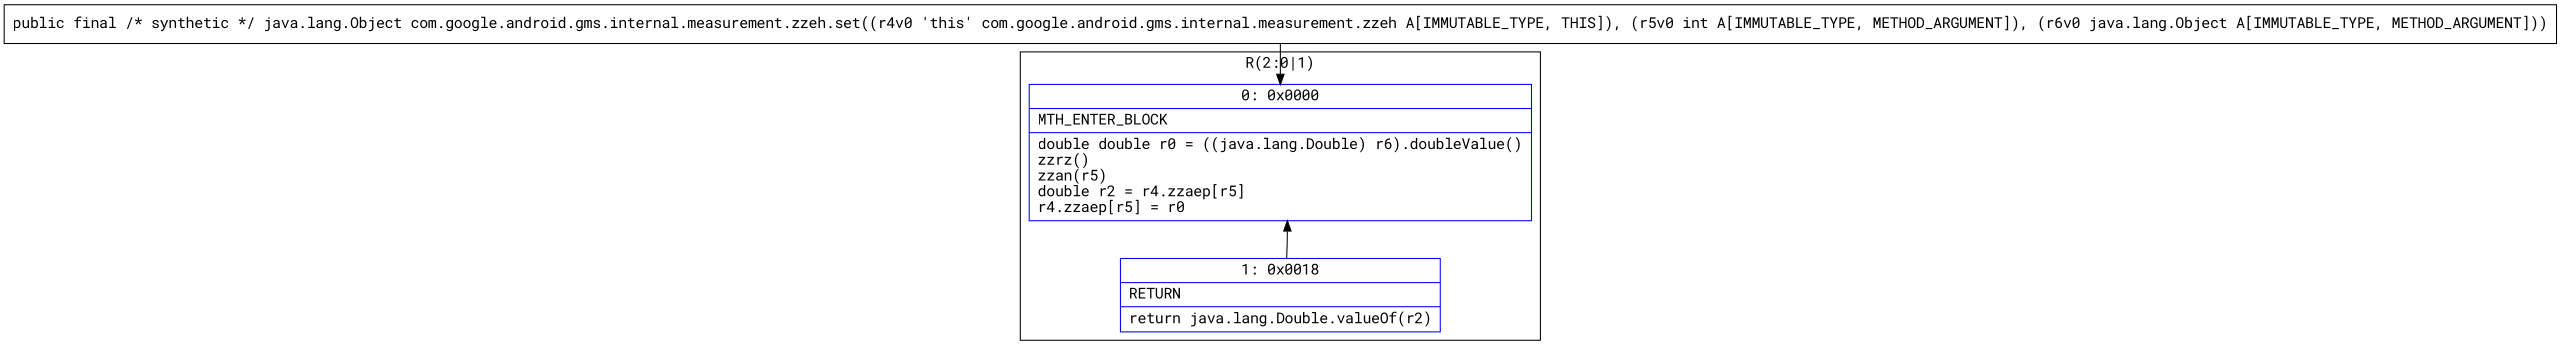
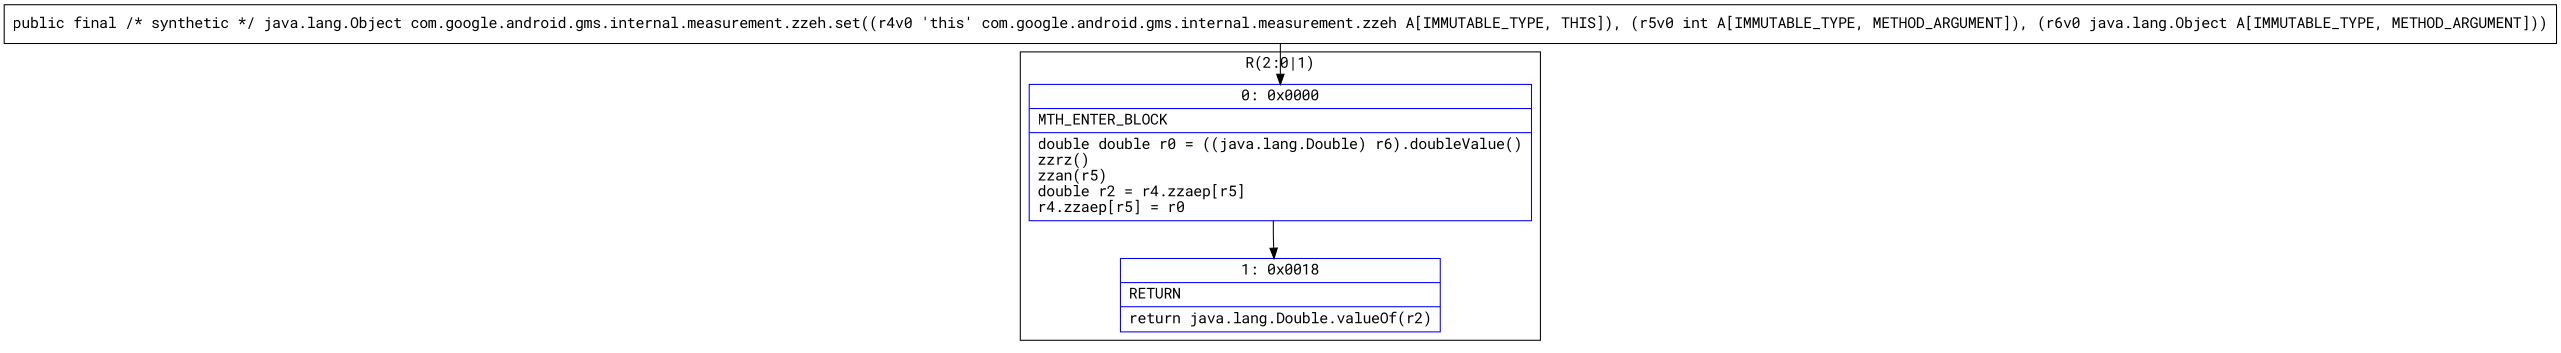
(1287, 245) -> (1273, 234)
